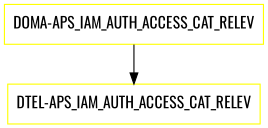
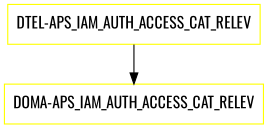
(134, 59) -> (134, 59)
